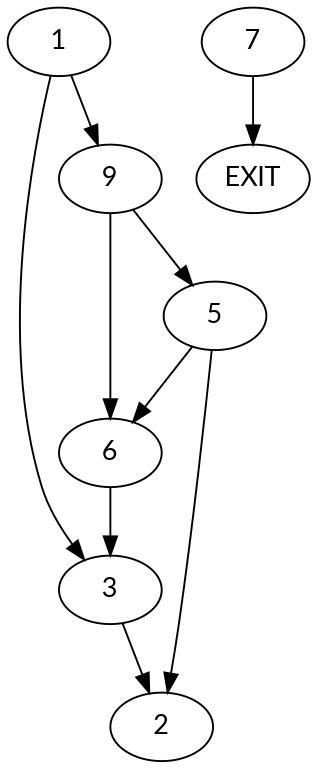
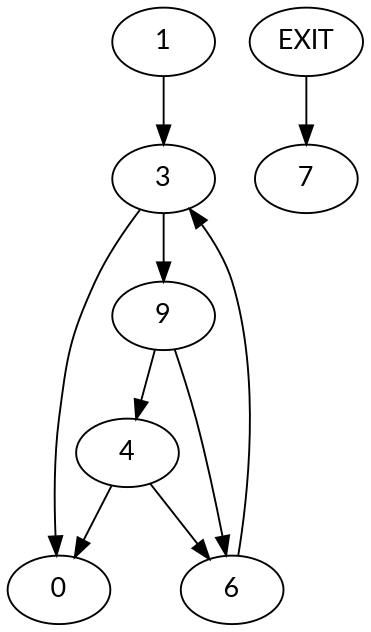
(81, 101) -> (164, 238)
(253, 101) -> (306, 101)
(215, 316) -> (127, 453)
(162, 727) -> (59, 590)
